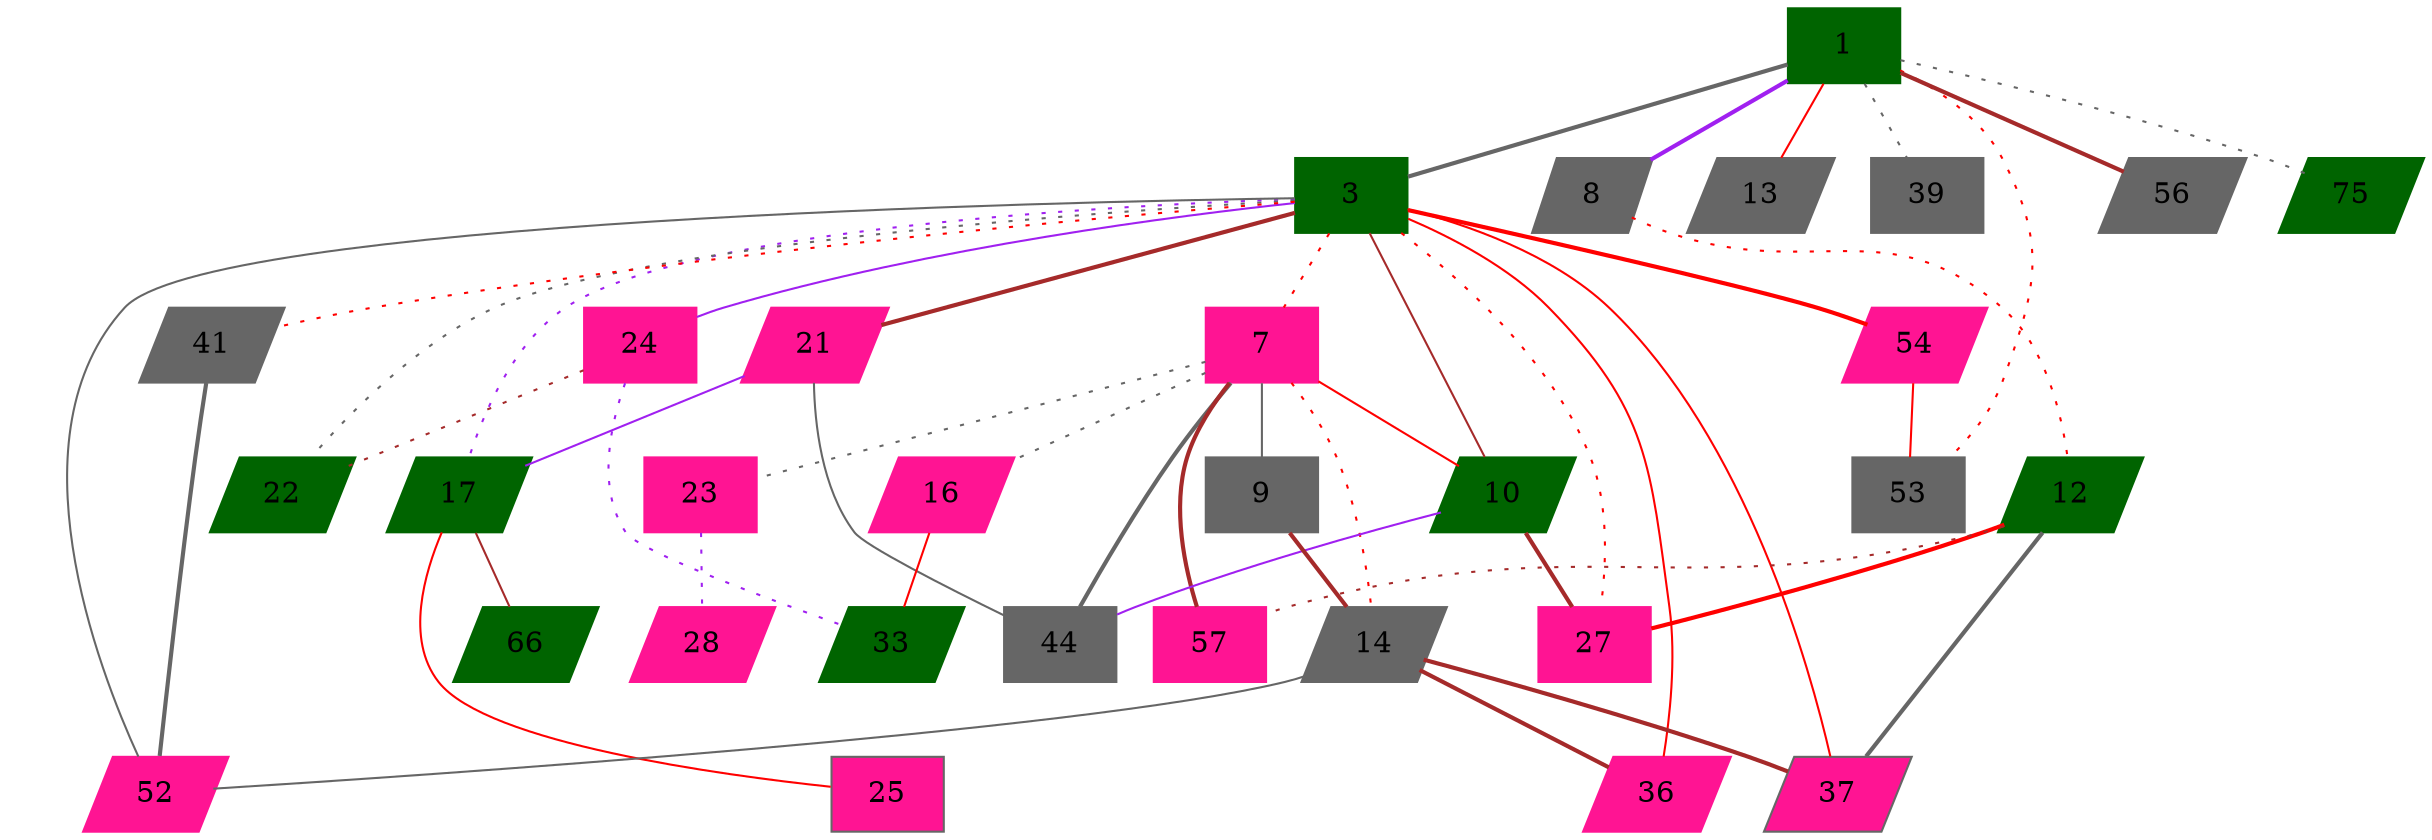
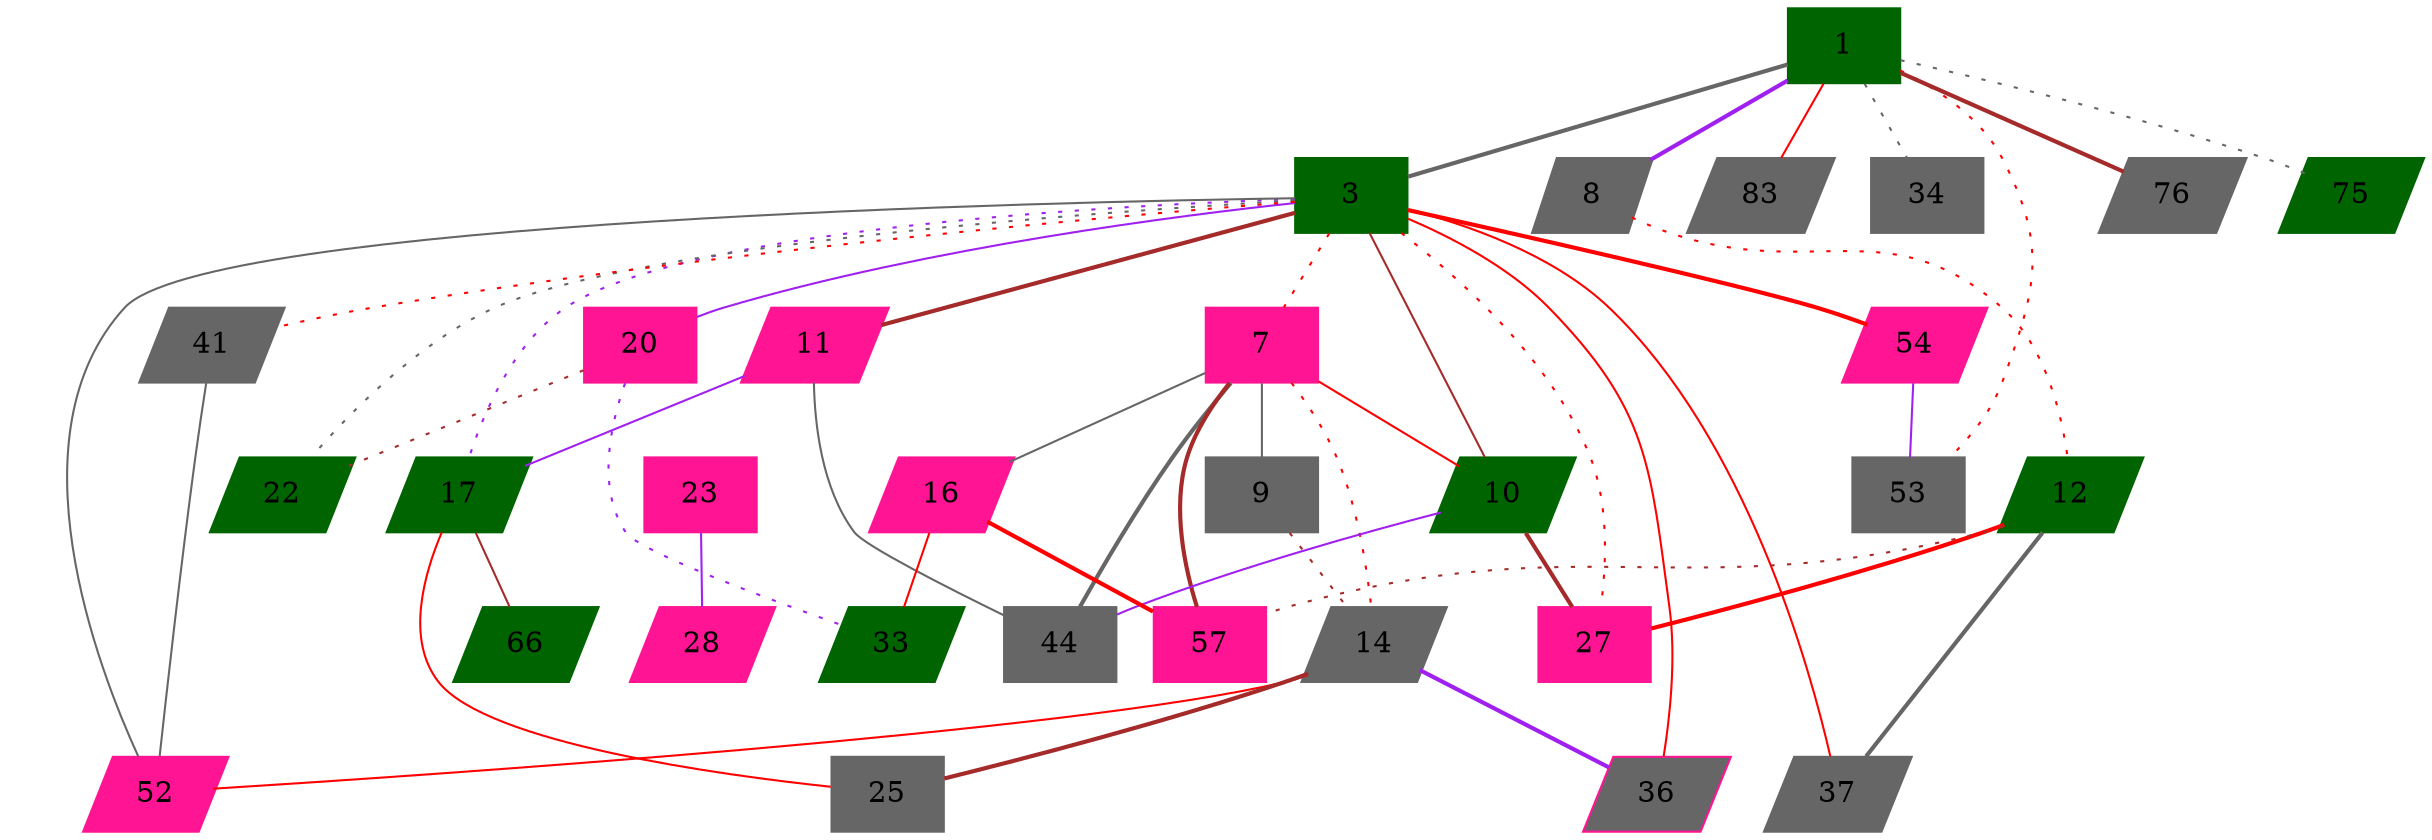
(1761, 195) -> (1761, 195)
(1927, 195) -> (1927, 195)
(2173, 195) -> (2173, 195)
(640, 345) -> (640, 345)
(815, 345) -> (815, 345)
(1107, 417) -> (1107, 417)
(981, 420) -> none
(1912, 420) -> (1912, 420)
(701, 557) -> (701, 557)
none -> (1070, 567)
(181, 569) -> (181, 569)
(1318, 570) -> (1318, 570)
(1607, 712) -> (1127, 730)
(1514, 719) -> (1514, 719)
(762, 748) -> (762, 748)
(888, 794) -> (888, 794)
(1657, 794) -> (1657, 794)
(1838, 794) -> (1838, 794)
